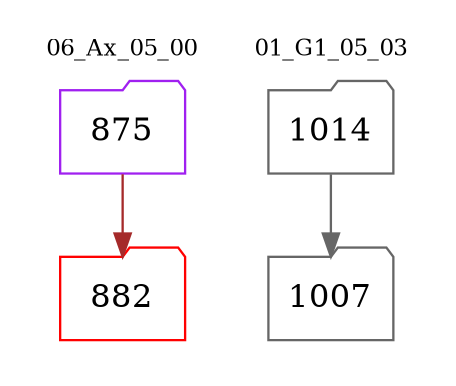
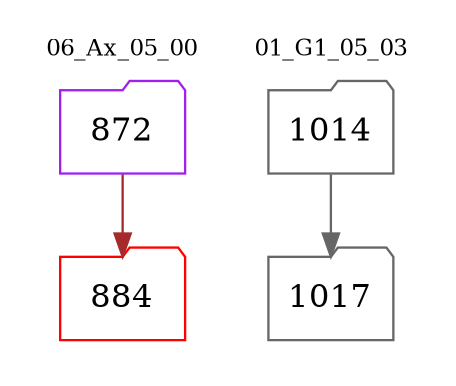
(123, 132) -> (123, 132)
(123, 298) -> (123, 298)
(331, 298) -> (331, 298)
